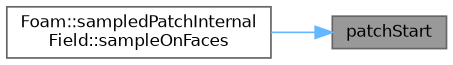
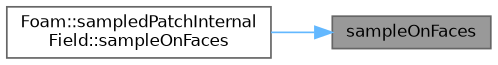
(389, 32) -> (412, 32)
